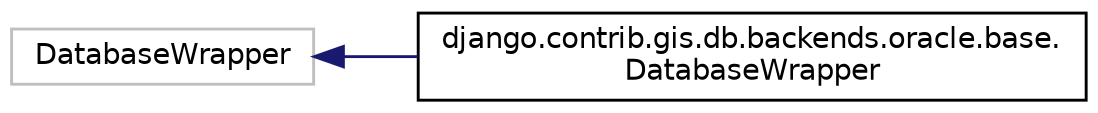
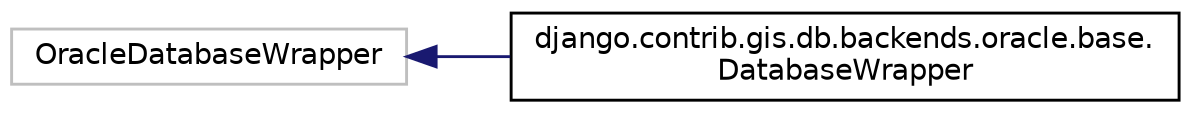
(163, 57) -> (209, 57)
